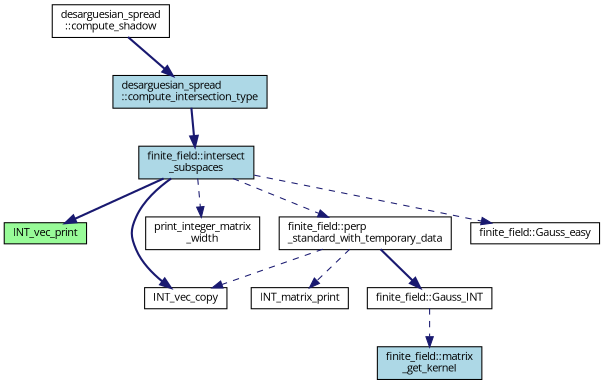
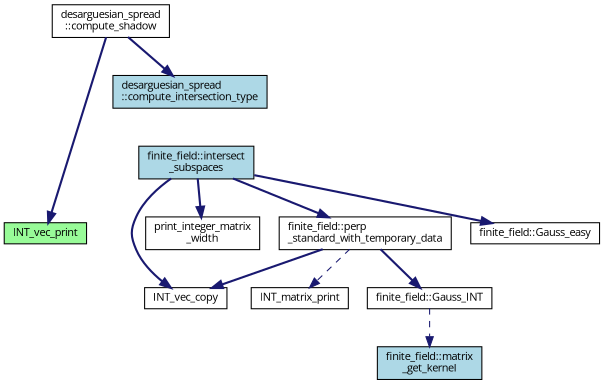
(193, 122) -> none
(199, 193) -> (199, 193)
(276, 196) -> (276, 196)
(368, 198) -> (368, 198)
(119, 199) -> (79, 125)
(272, 267) -> (272, 267)
